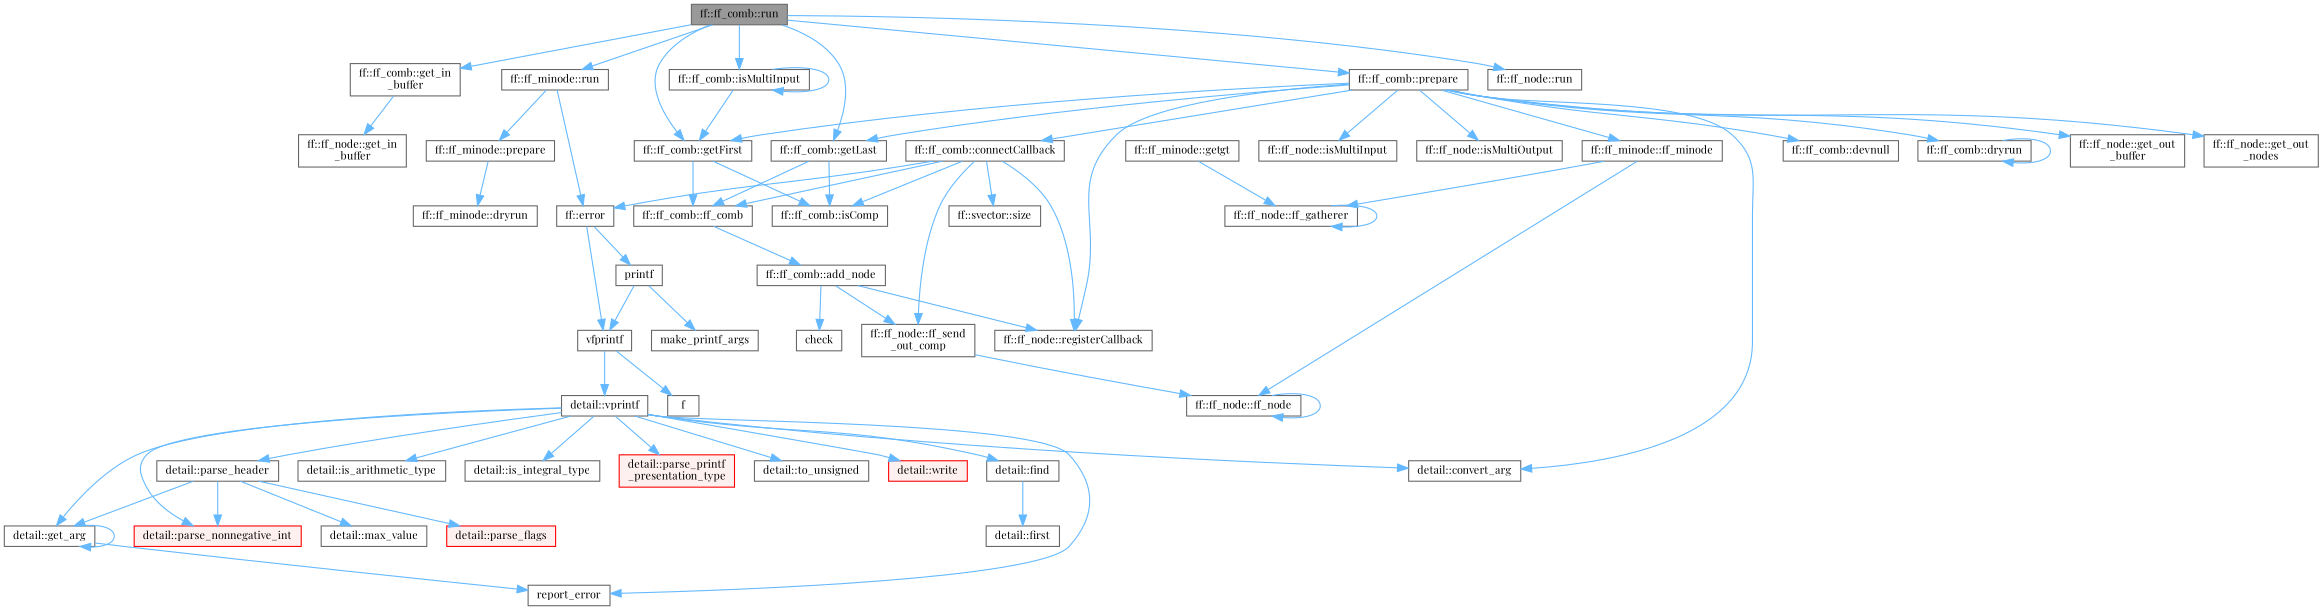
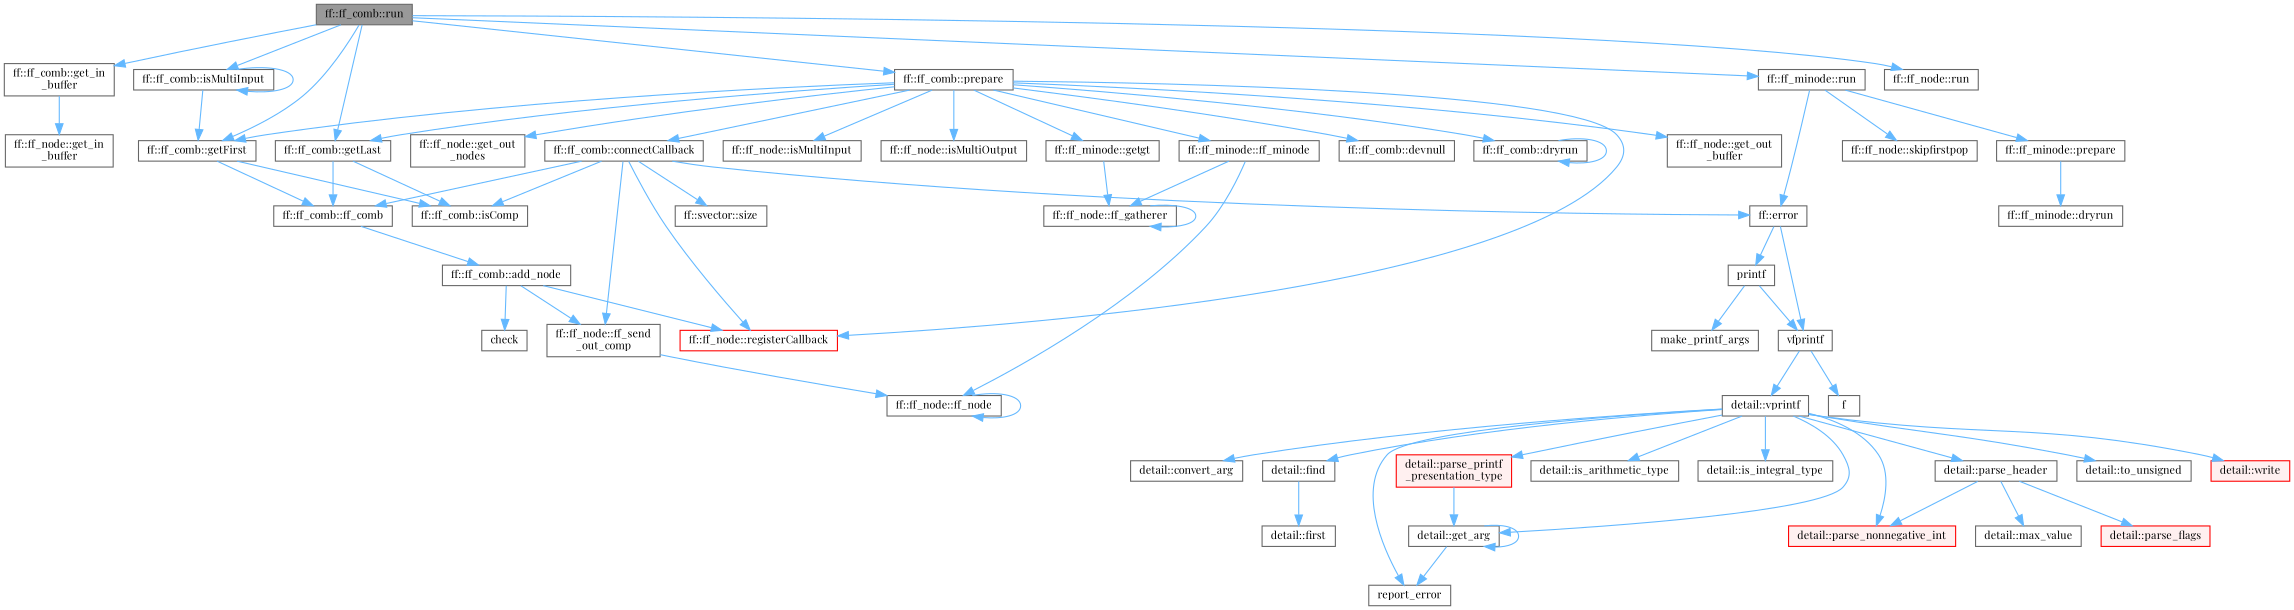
none -> (1910, 151)
(1752, 230) -> (1023, 113)
(1073, 341) -> (759, 341)
(139, 502) -> (1454, 501)
